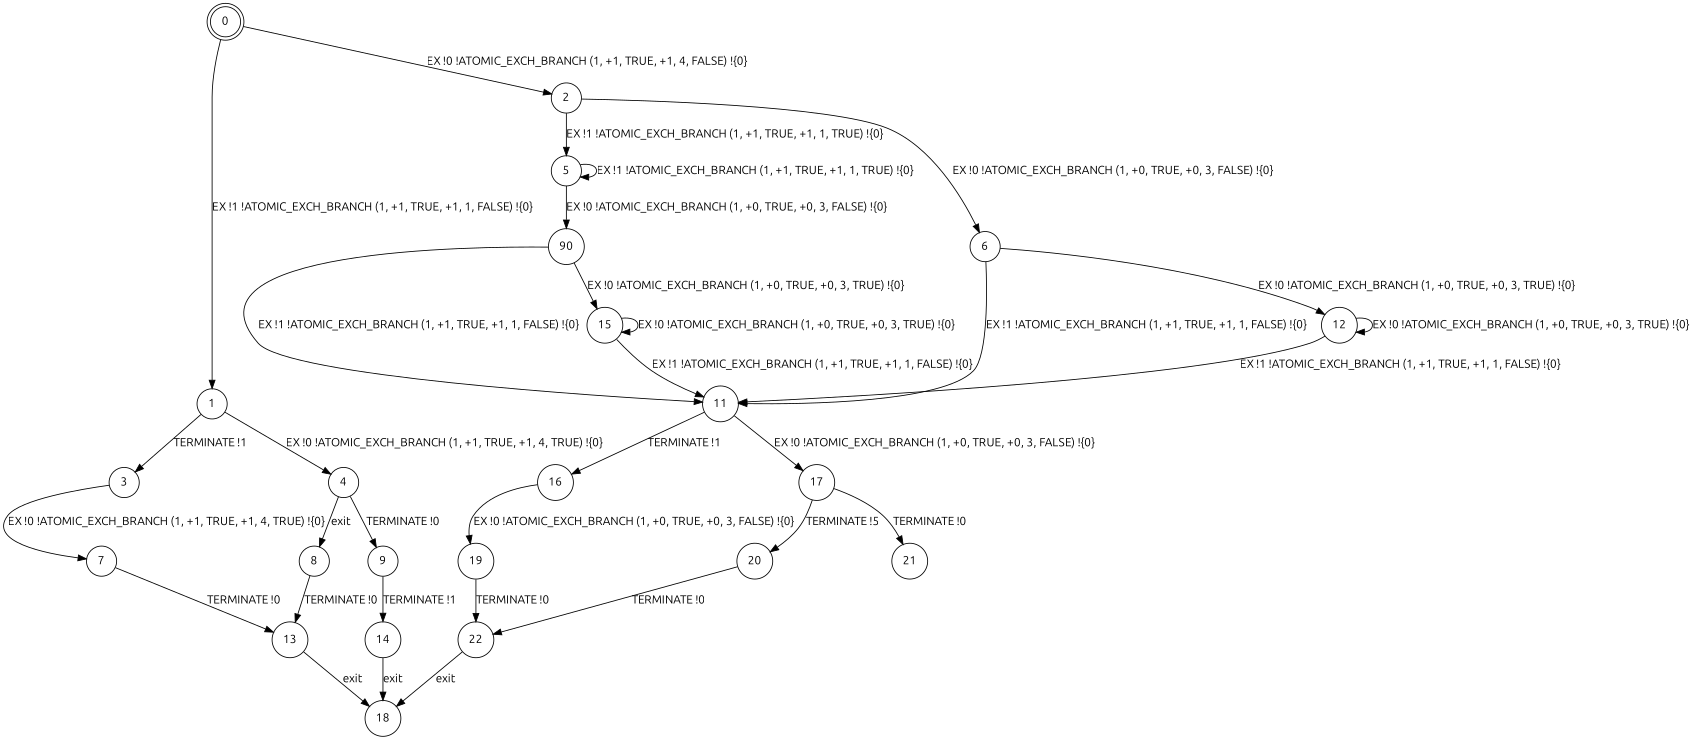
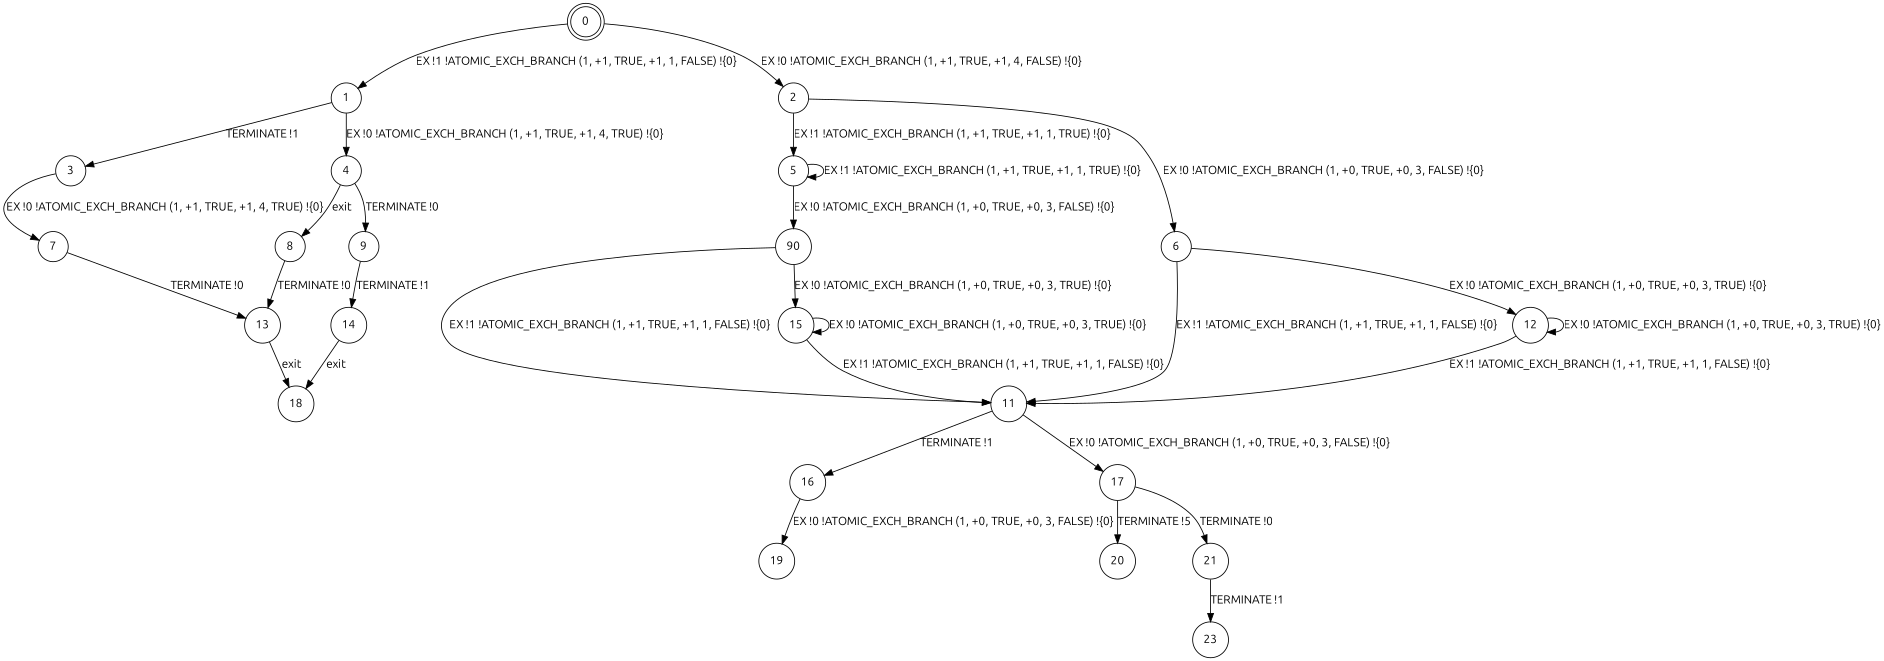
(476, 640) -> none
none -> (1211, 640)
